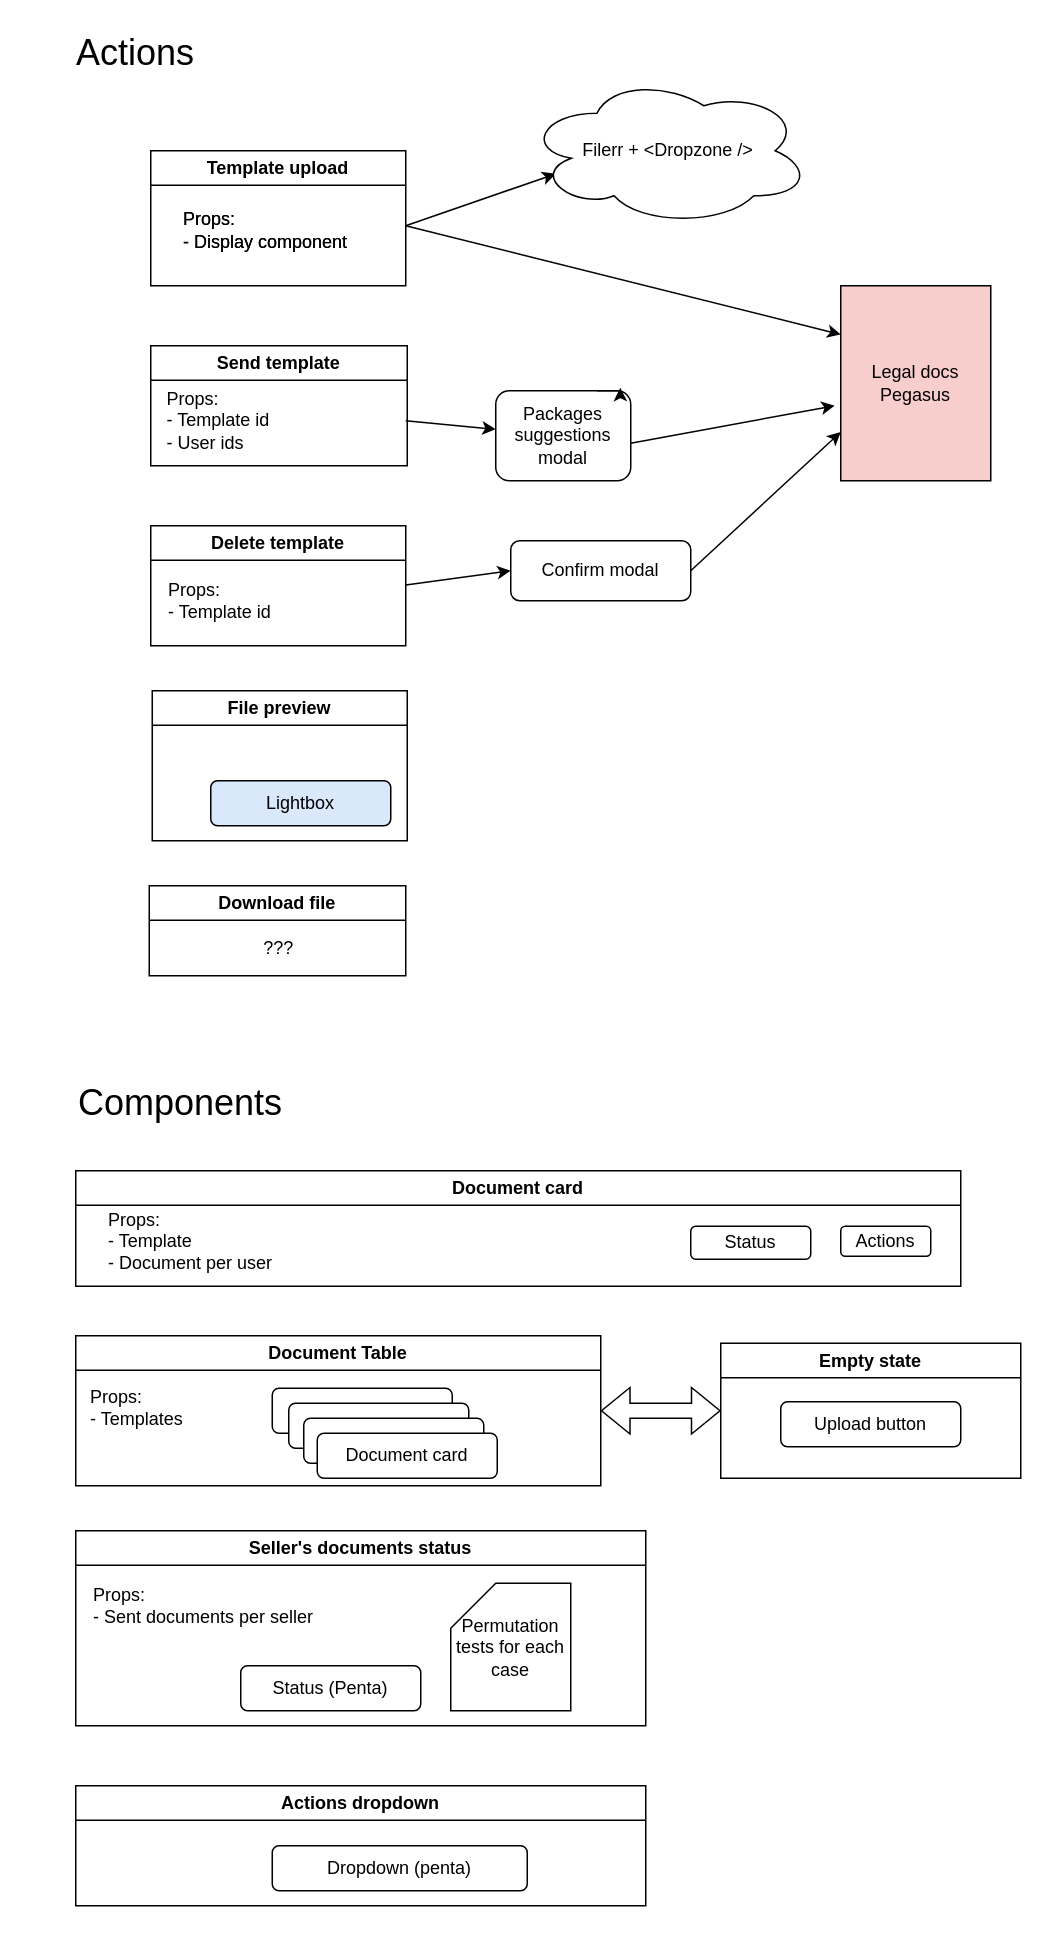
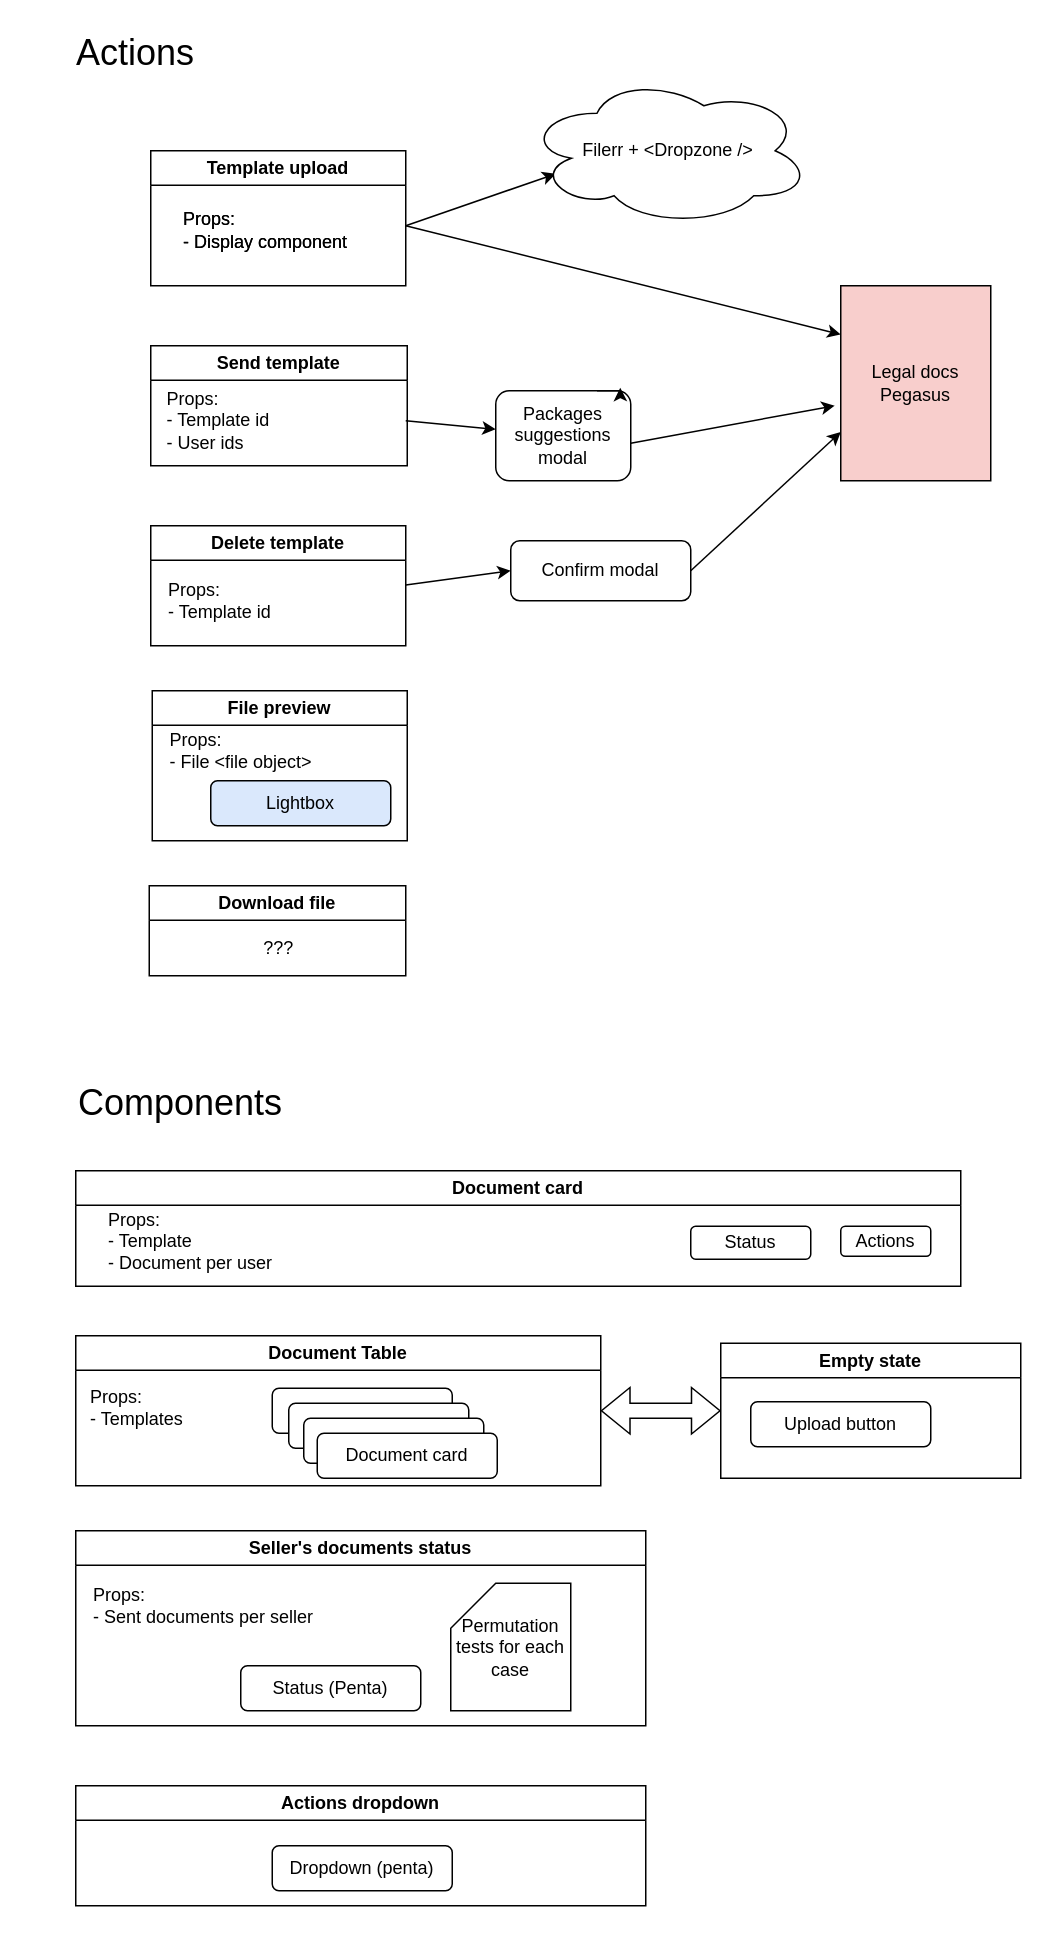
none -> (257, 751)
(871, 1424) -> (841, 1424)
(400, 1868) -> (362, 1868)
